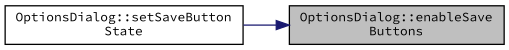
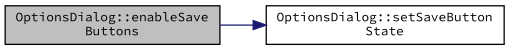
(260, 25) -> (237, 25)
